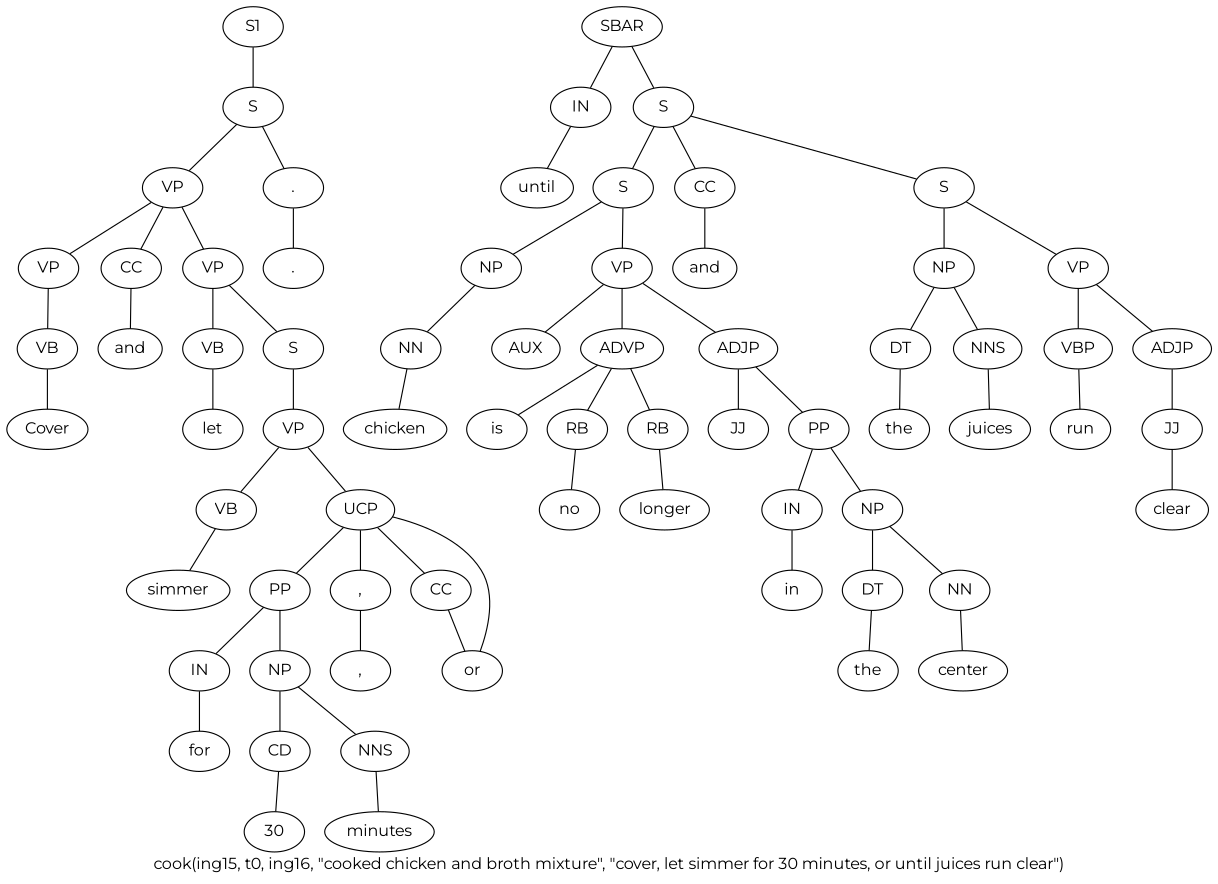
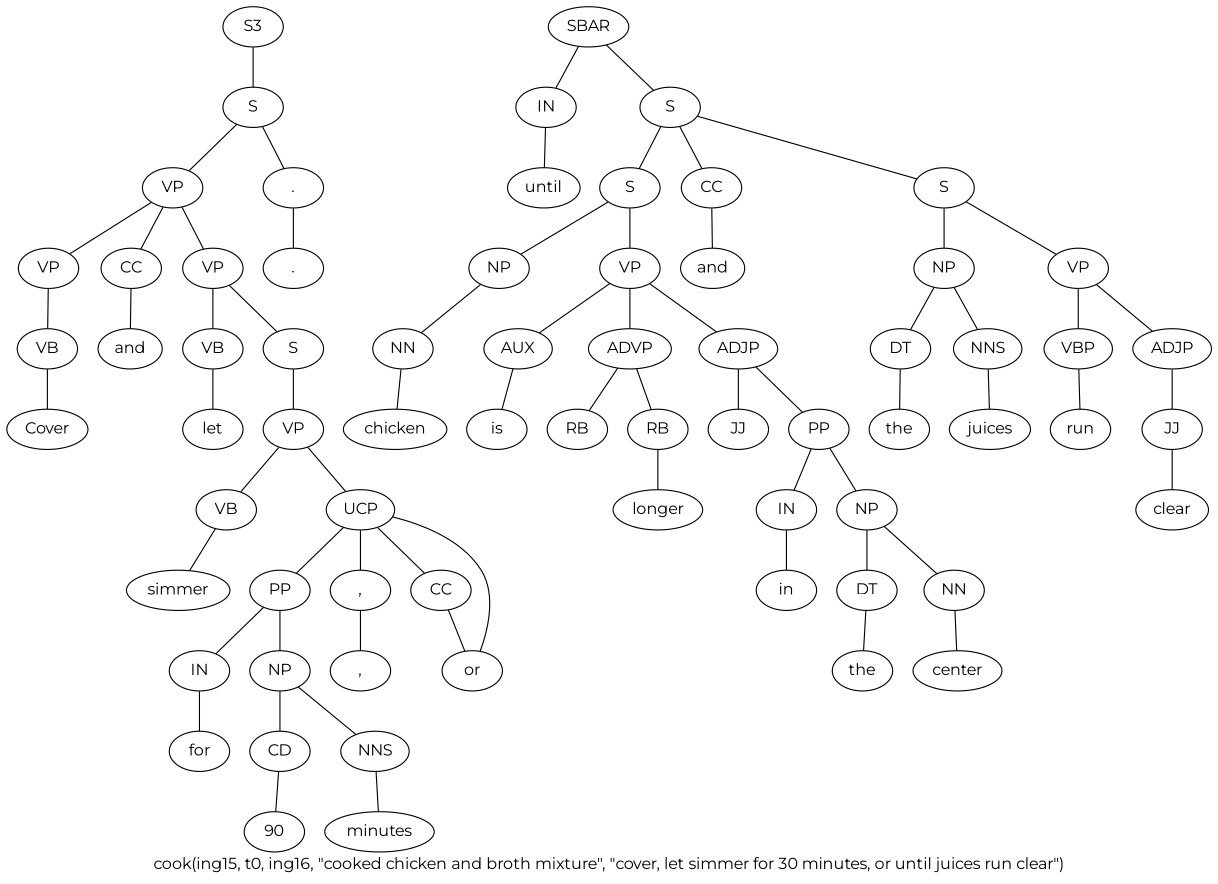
(253, 27) -> (253, 27)
(558, 390) -> (507, 389)
(570, 510) -> none
(274, 832) -> (274, 832)
